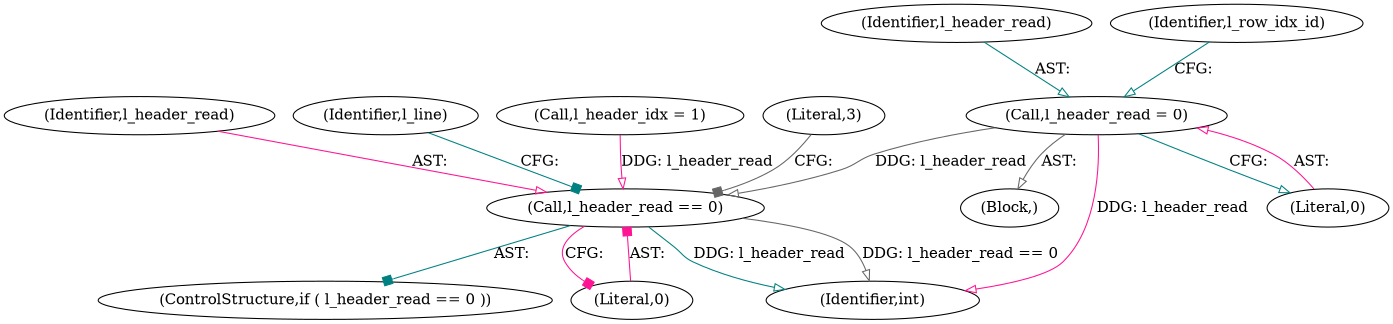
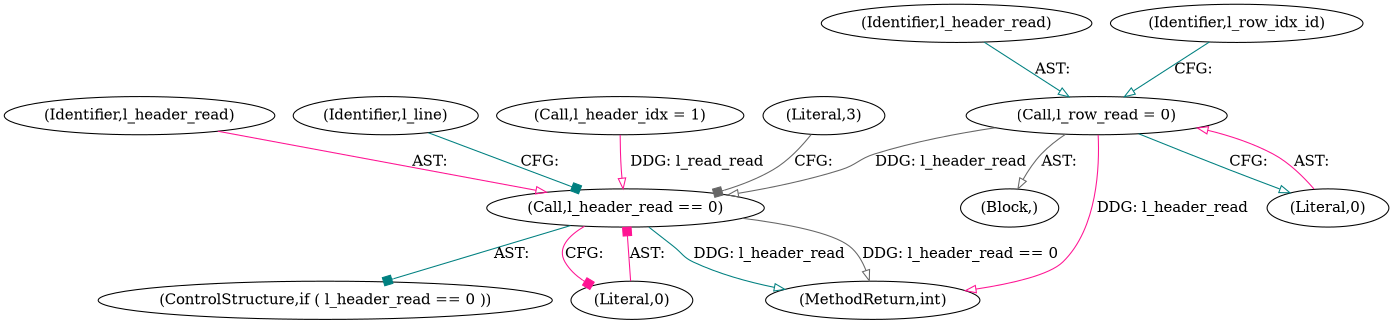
(1097, 116) -> (1097, 116)
(697, 162) -> (697, 162)
(873, 300) -> (873, 300)
